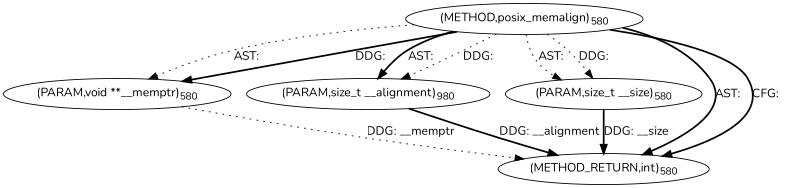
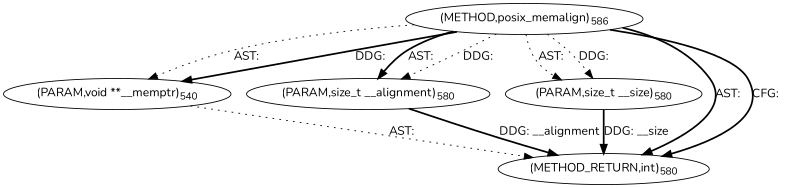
(600, 18) -> (600, 18)
(189, 93) -> (189, 93)
(446, 93) -> (446, 93)
(411, 132) -> (404, 132)
